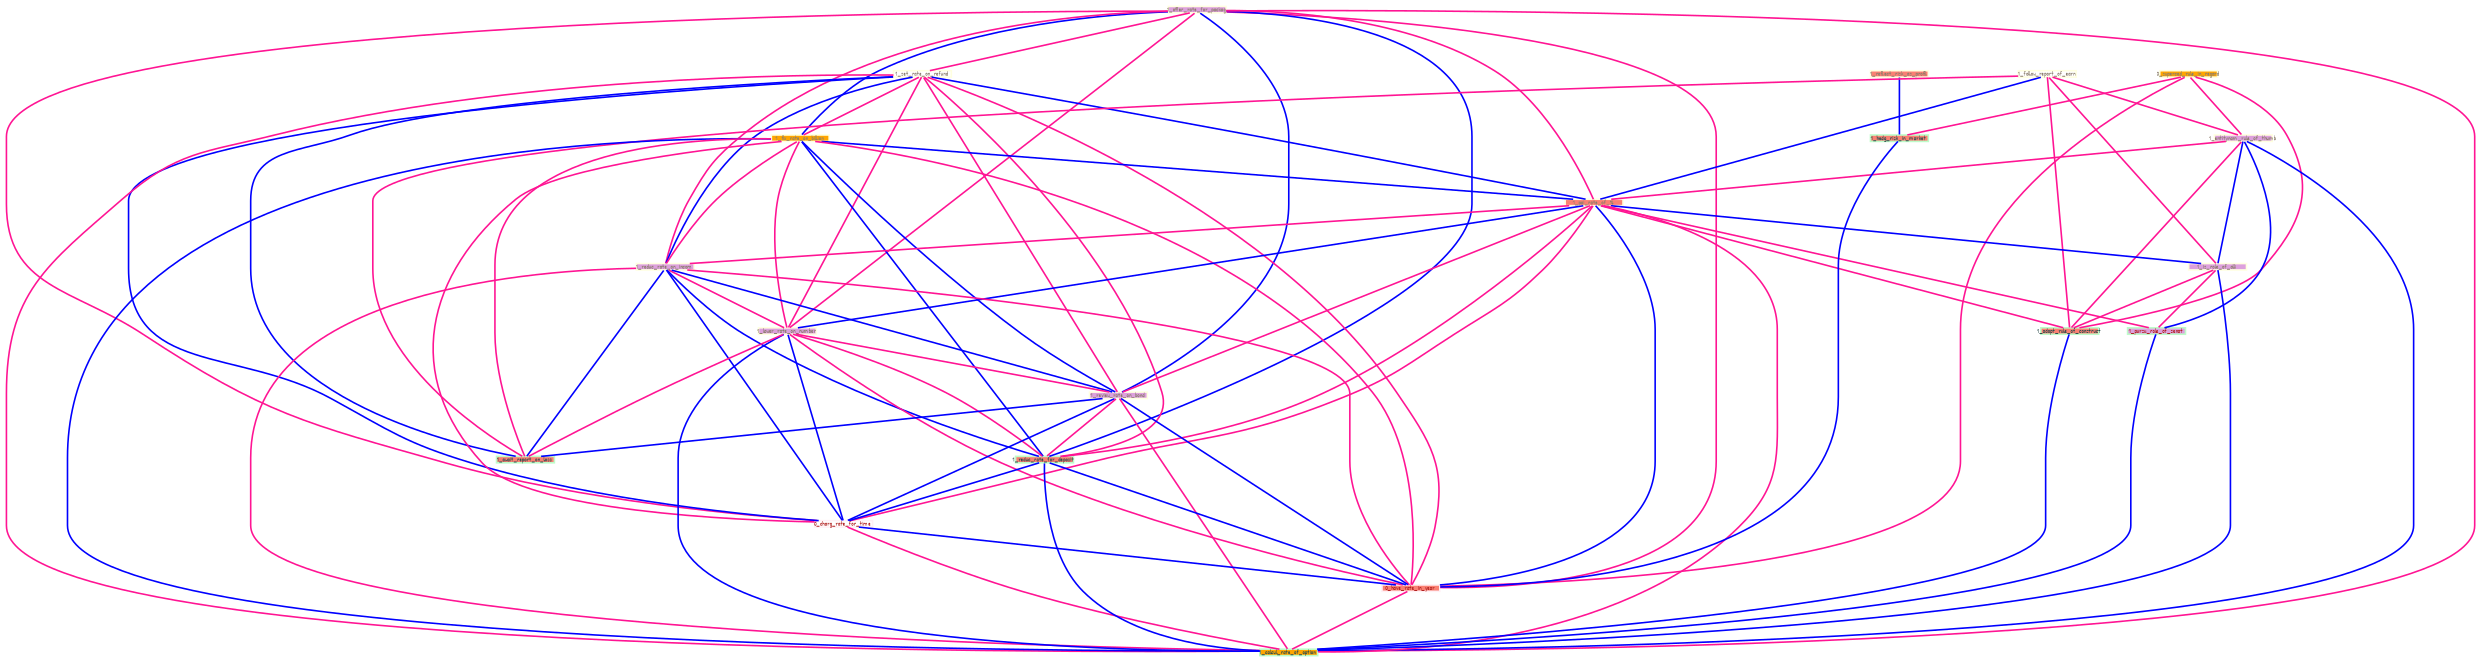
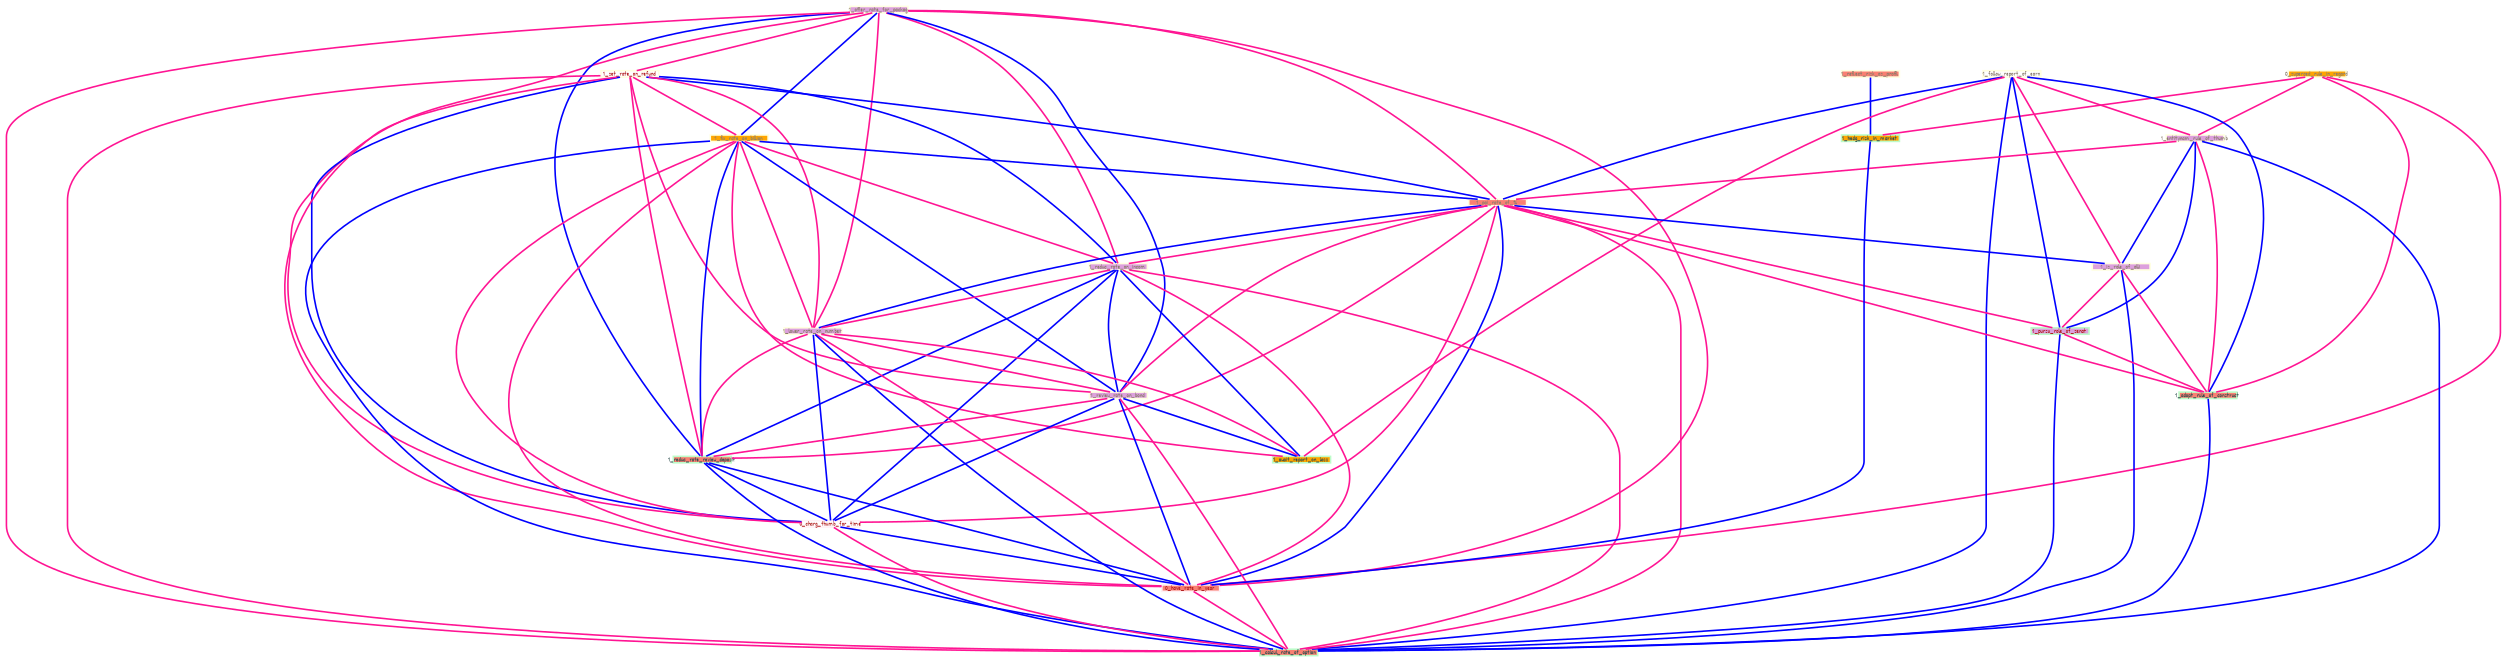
(922, 74) -> (630, 74)
(1899, 138) -> (1870, 138)
(324, 143) -> none
none -> (2036, 202)
(2058, 202) -> (2256, 168)
none -> (2120, 357)
(525, 460) -> (1302, 460)
(1045, 460) -> (702, 460)
(844, 524) -> (831, 524)
none -> (1879, 577)
(1289, 652) -> (1289, 652)
